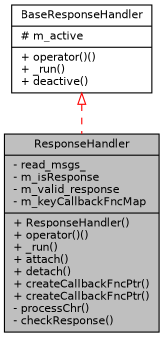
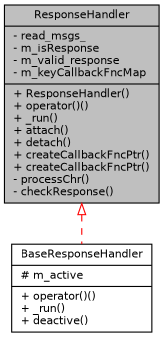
(82, 119) -> (82, 229)
